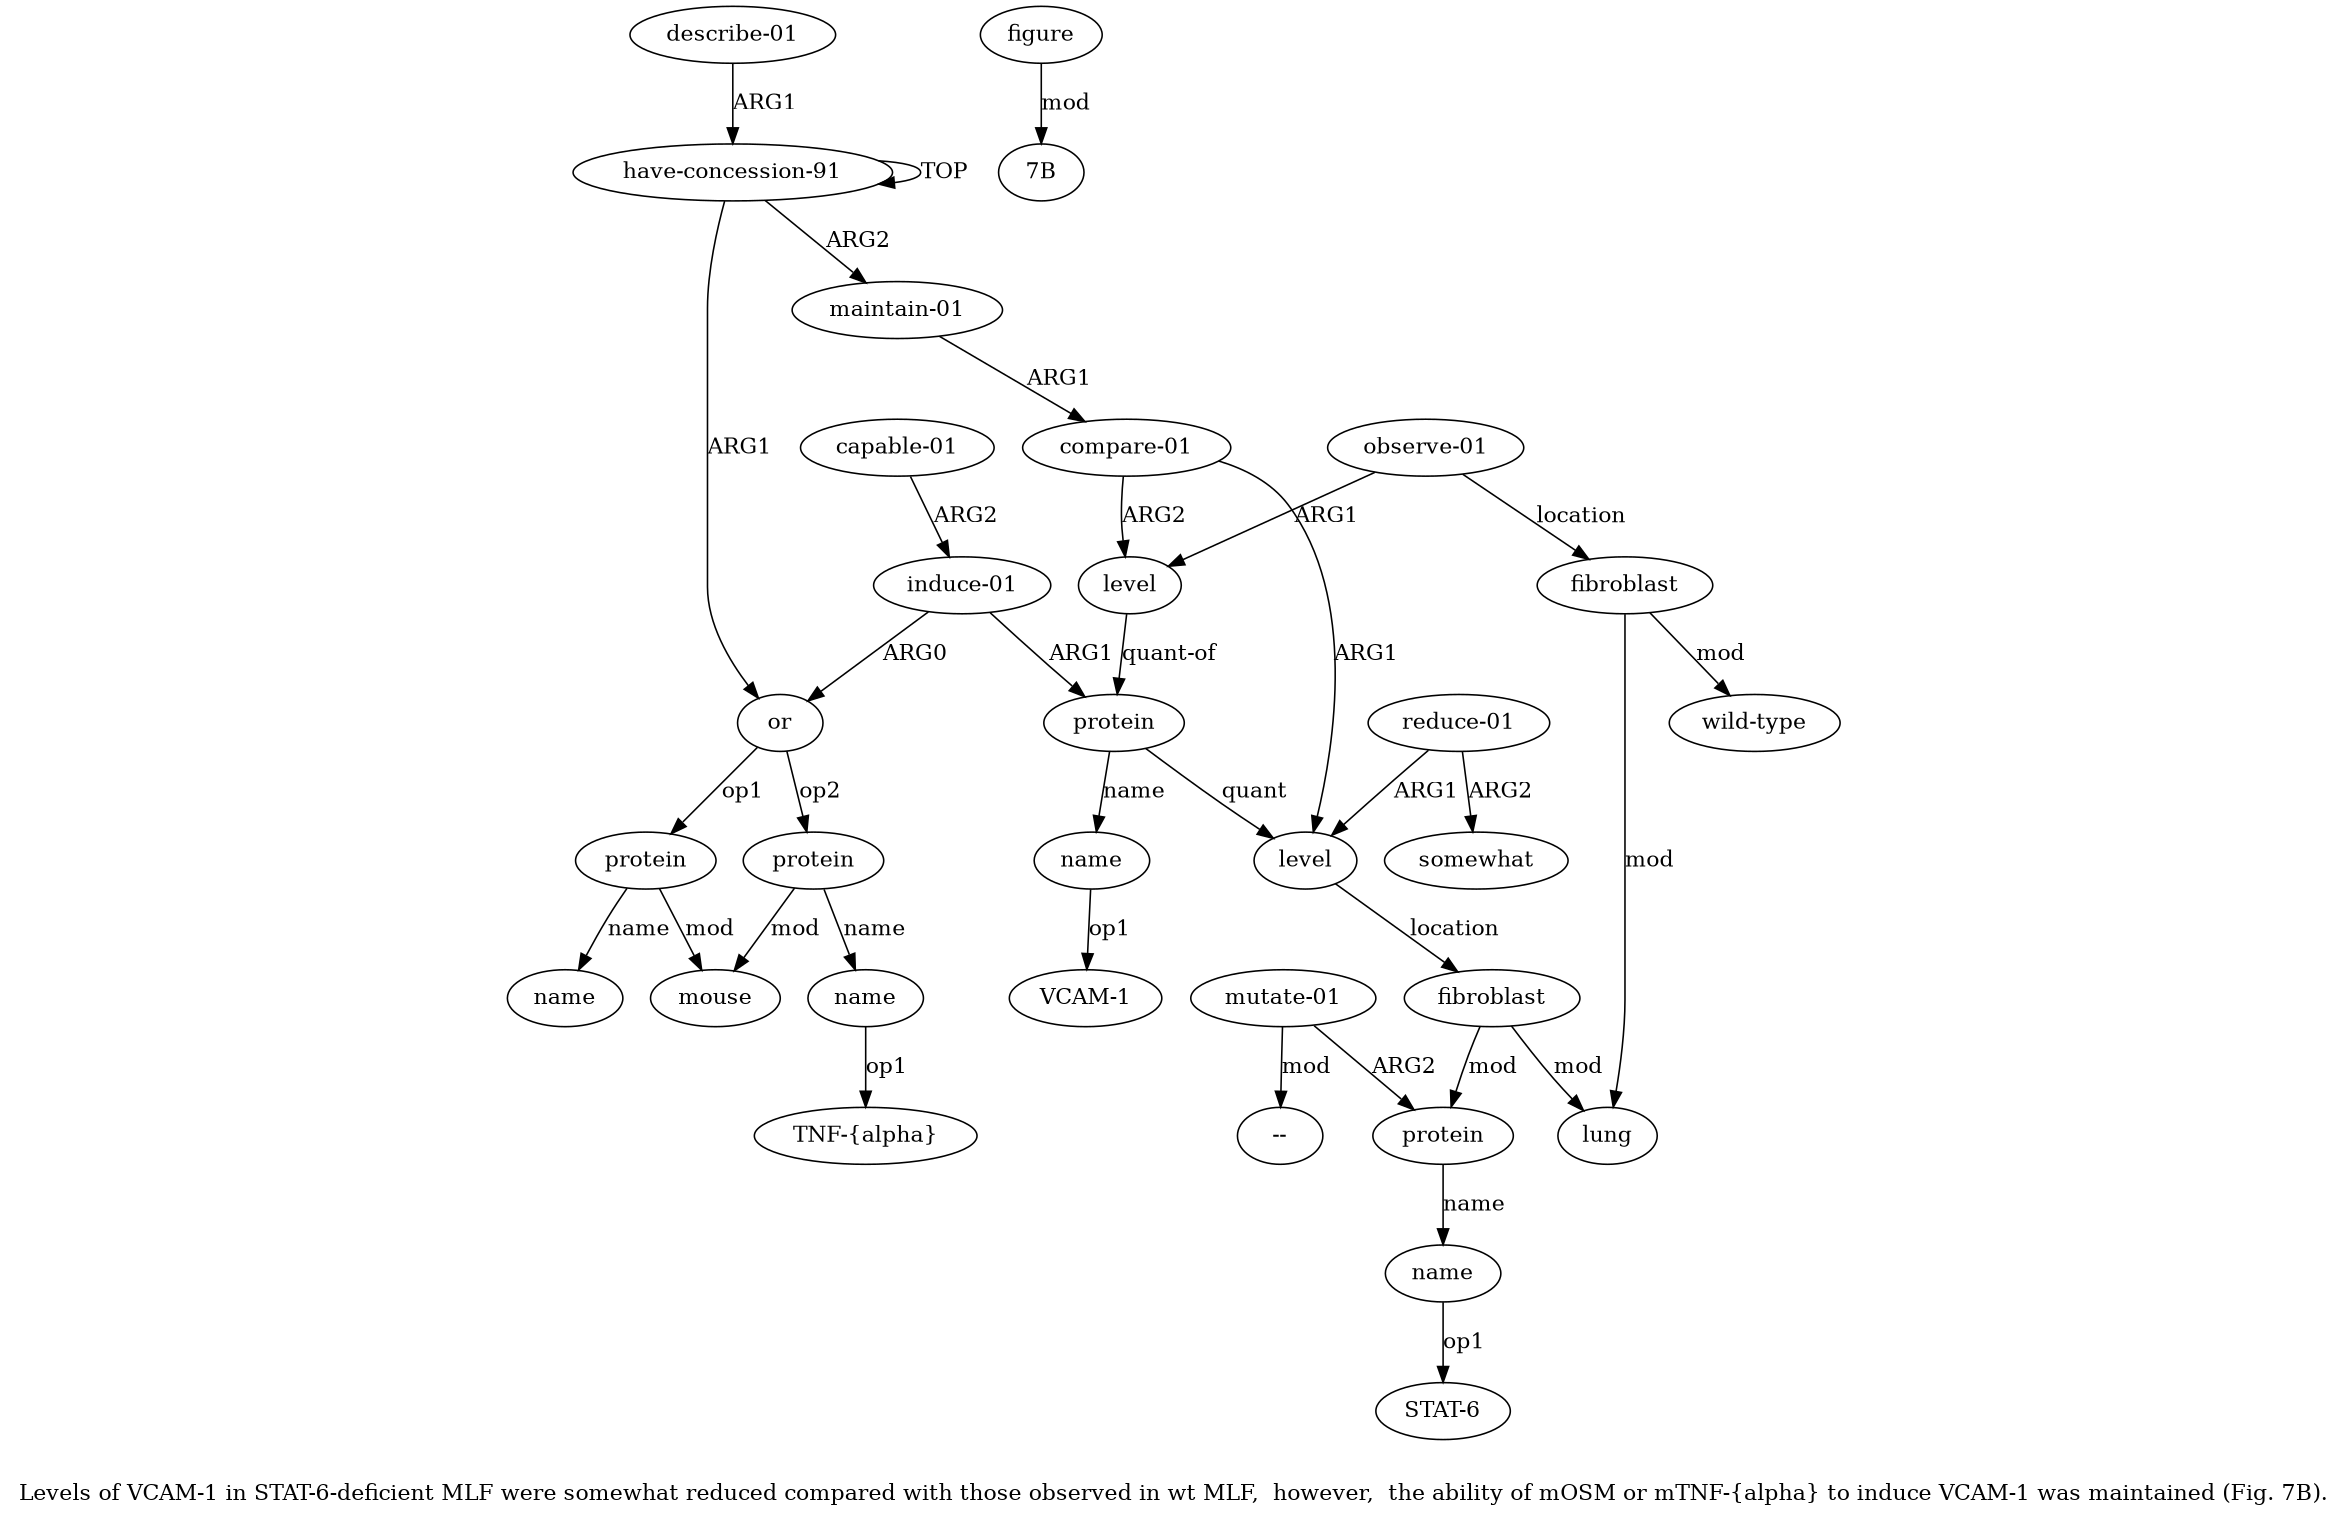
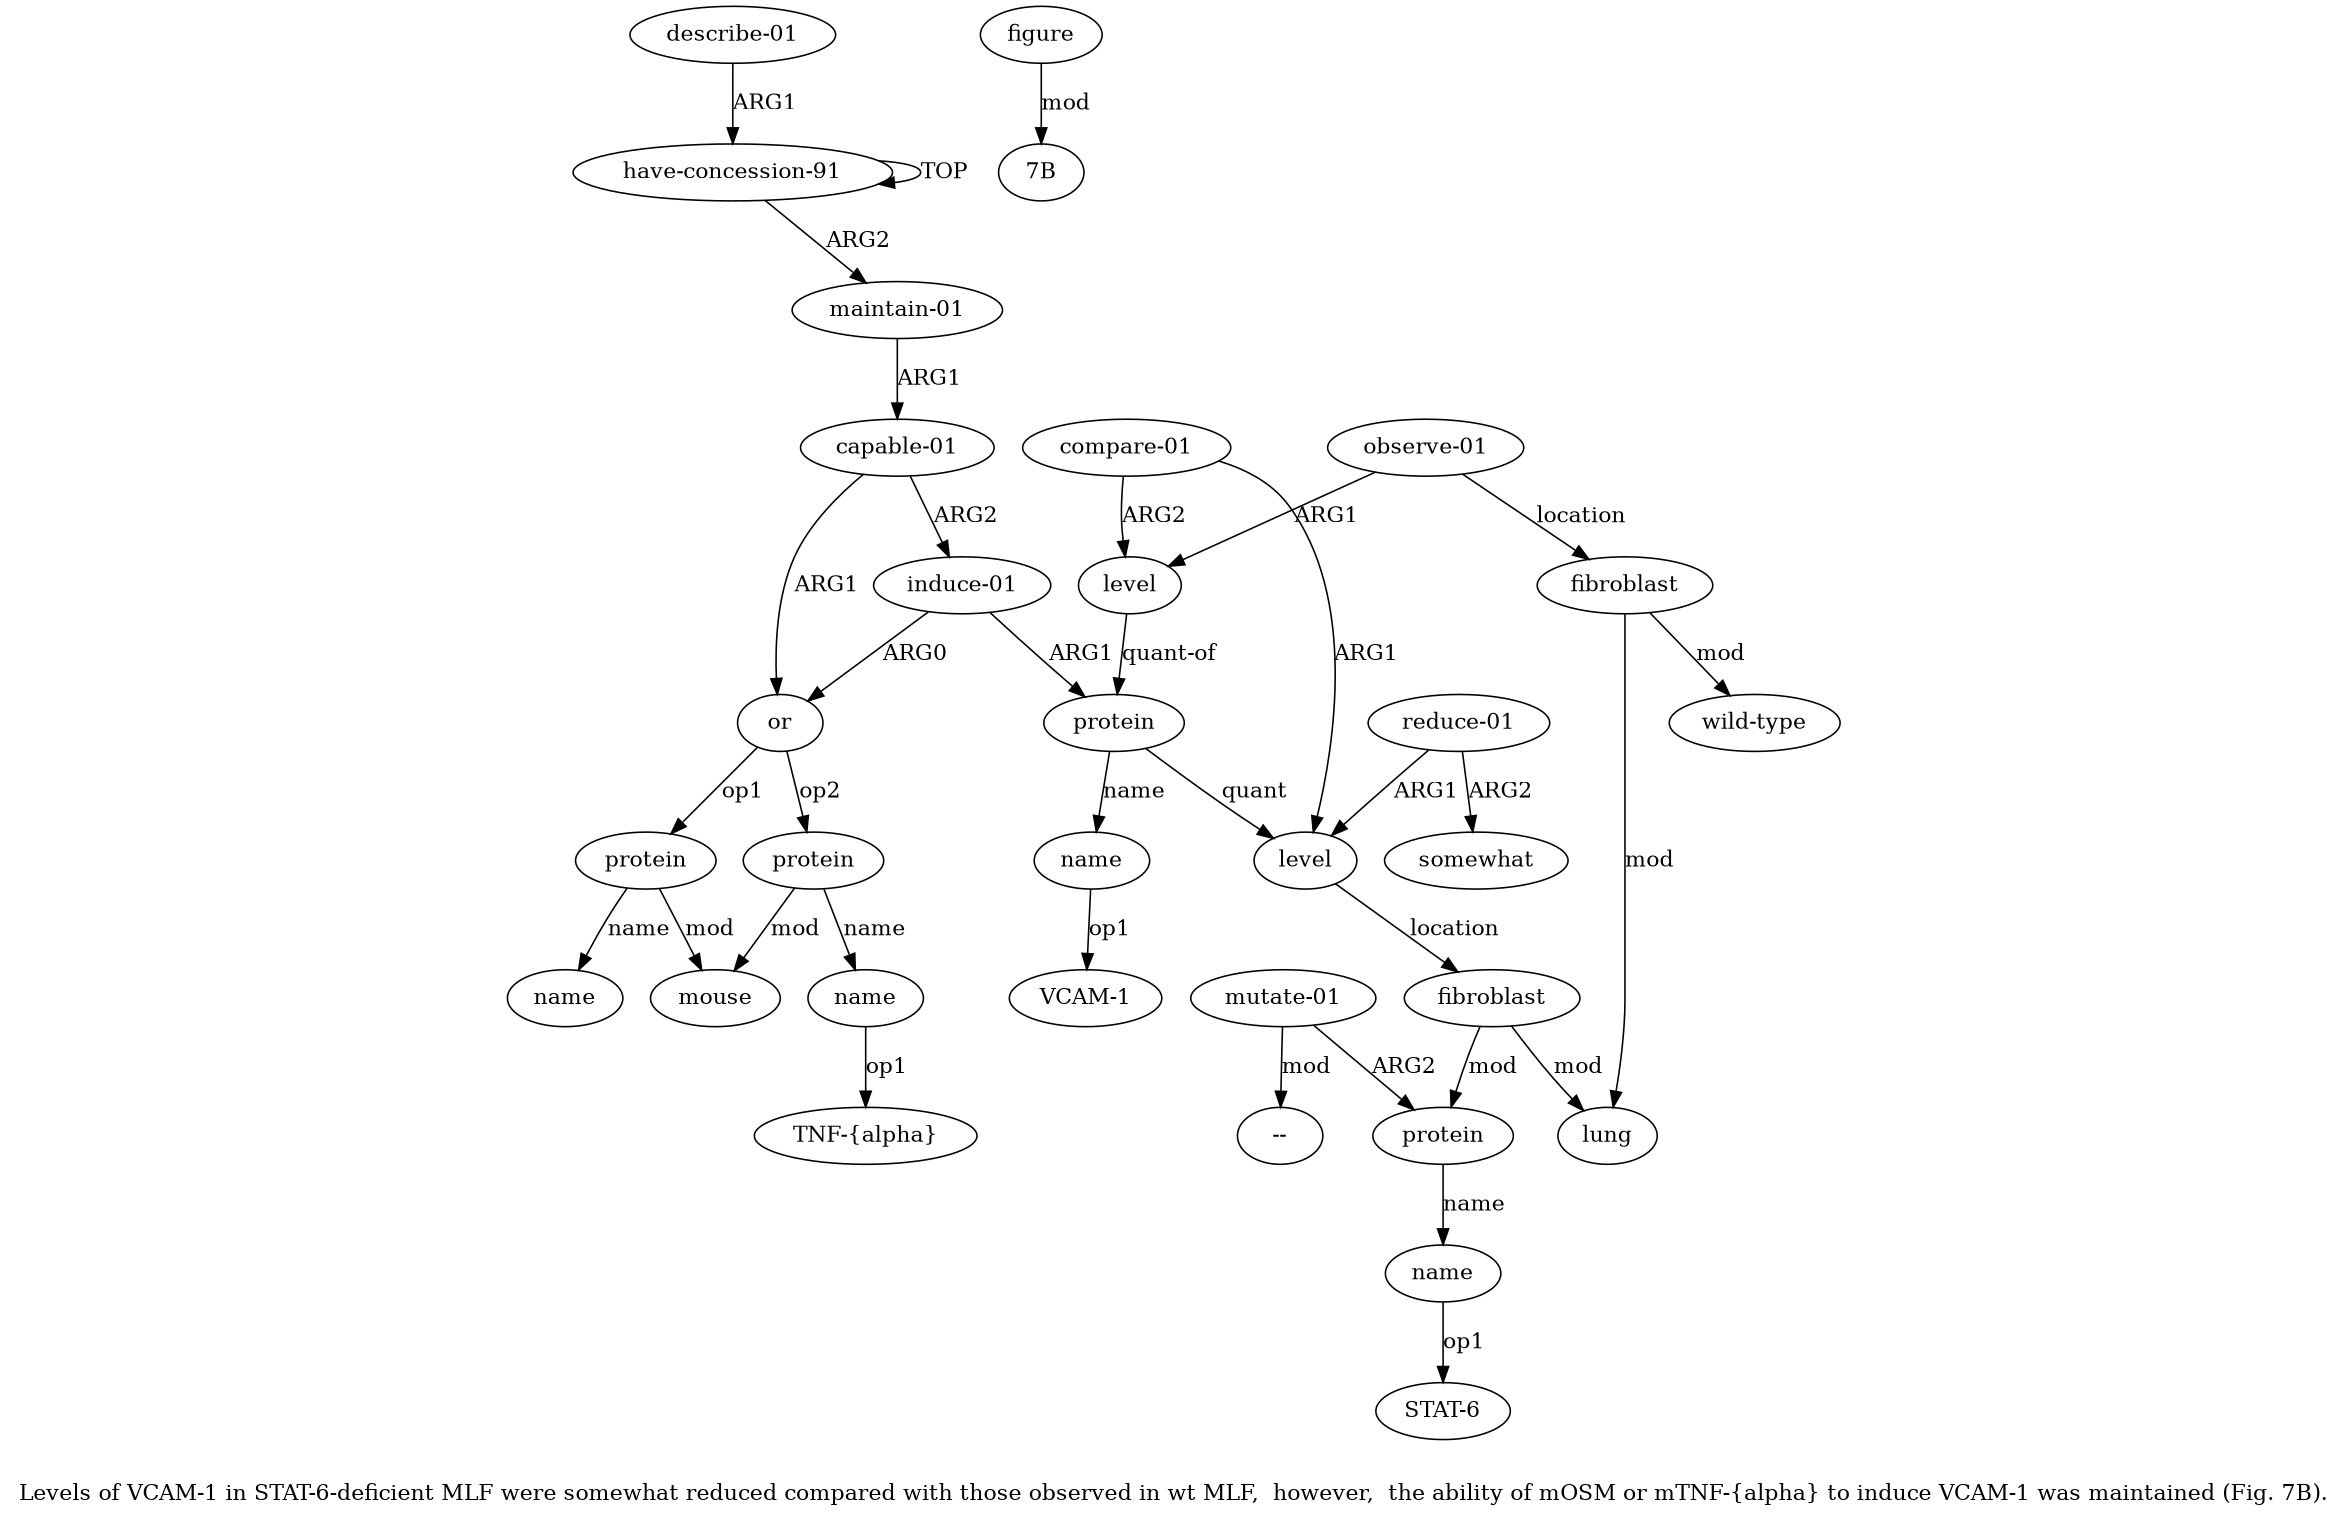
(1005, 375) -> (897, 371)
(707, 448) -> (792, 564)
